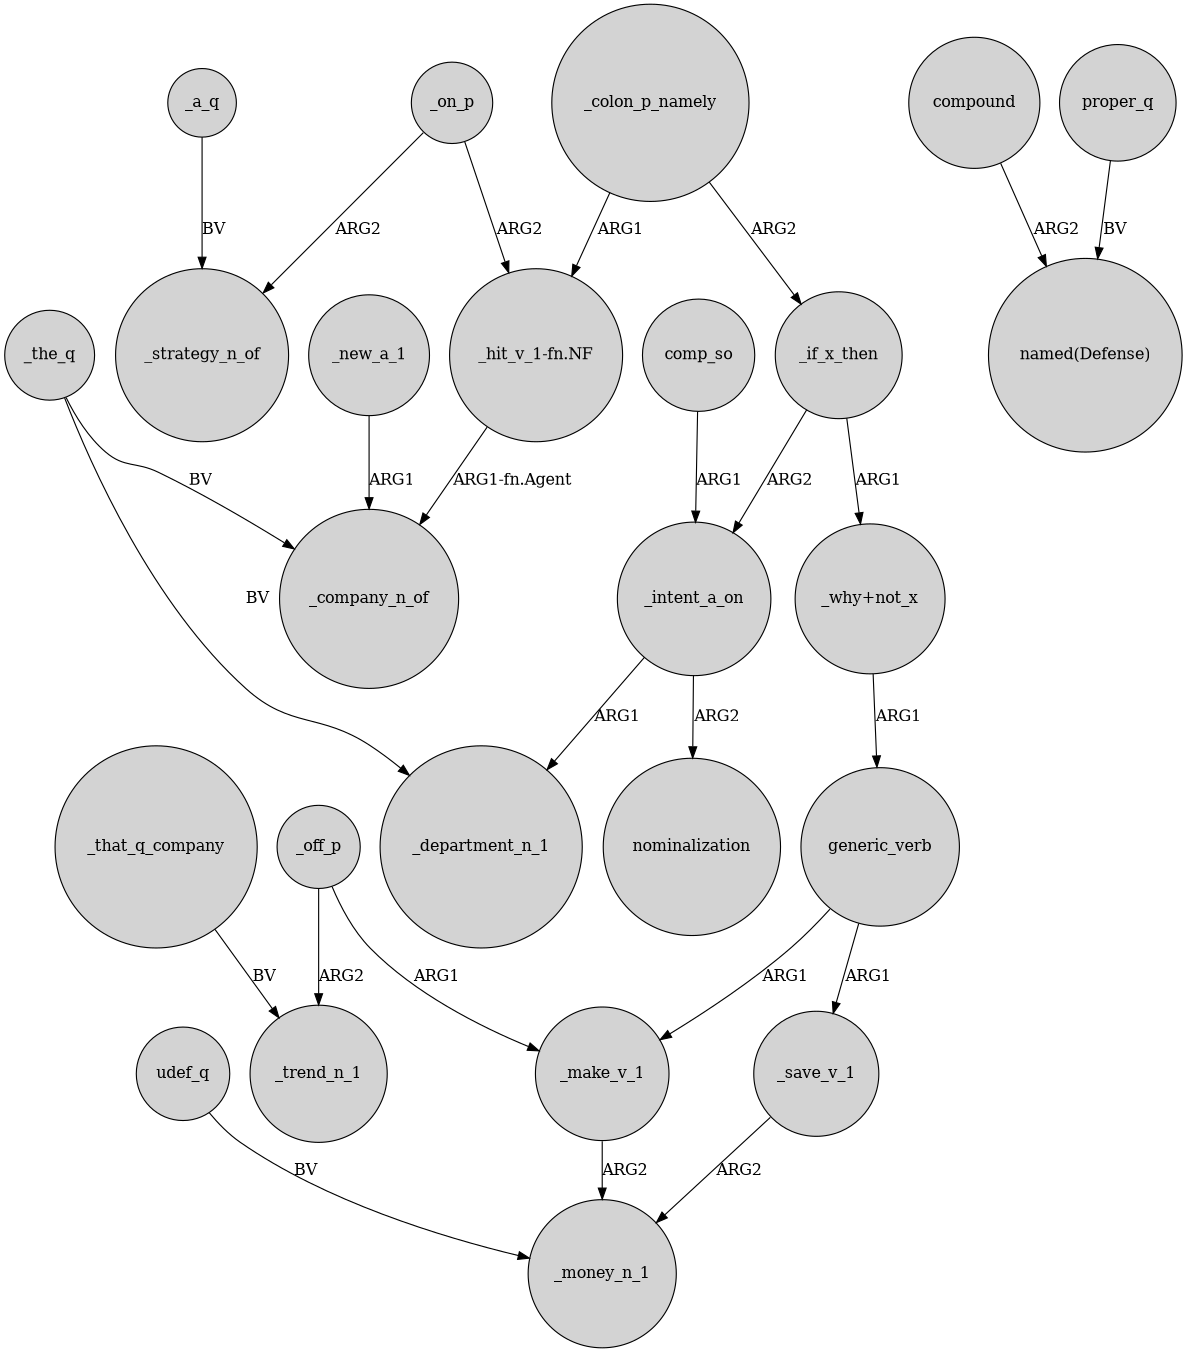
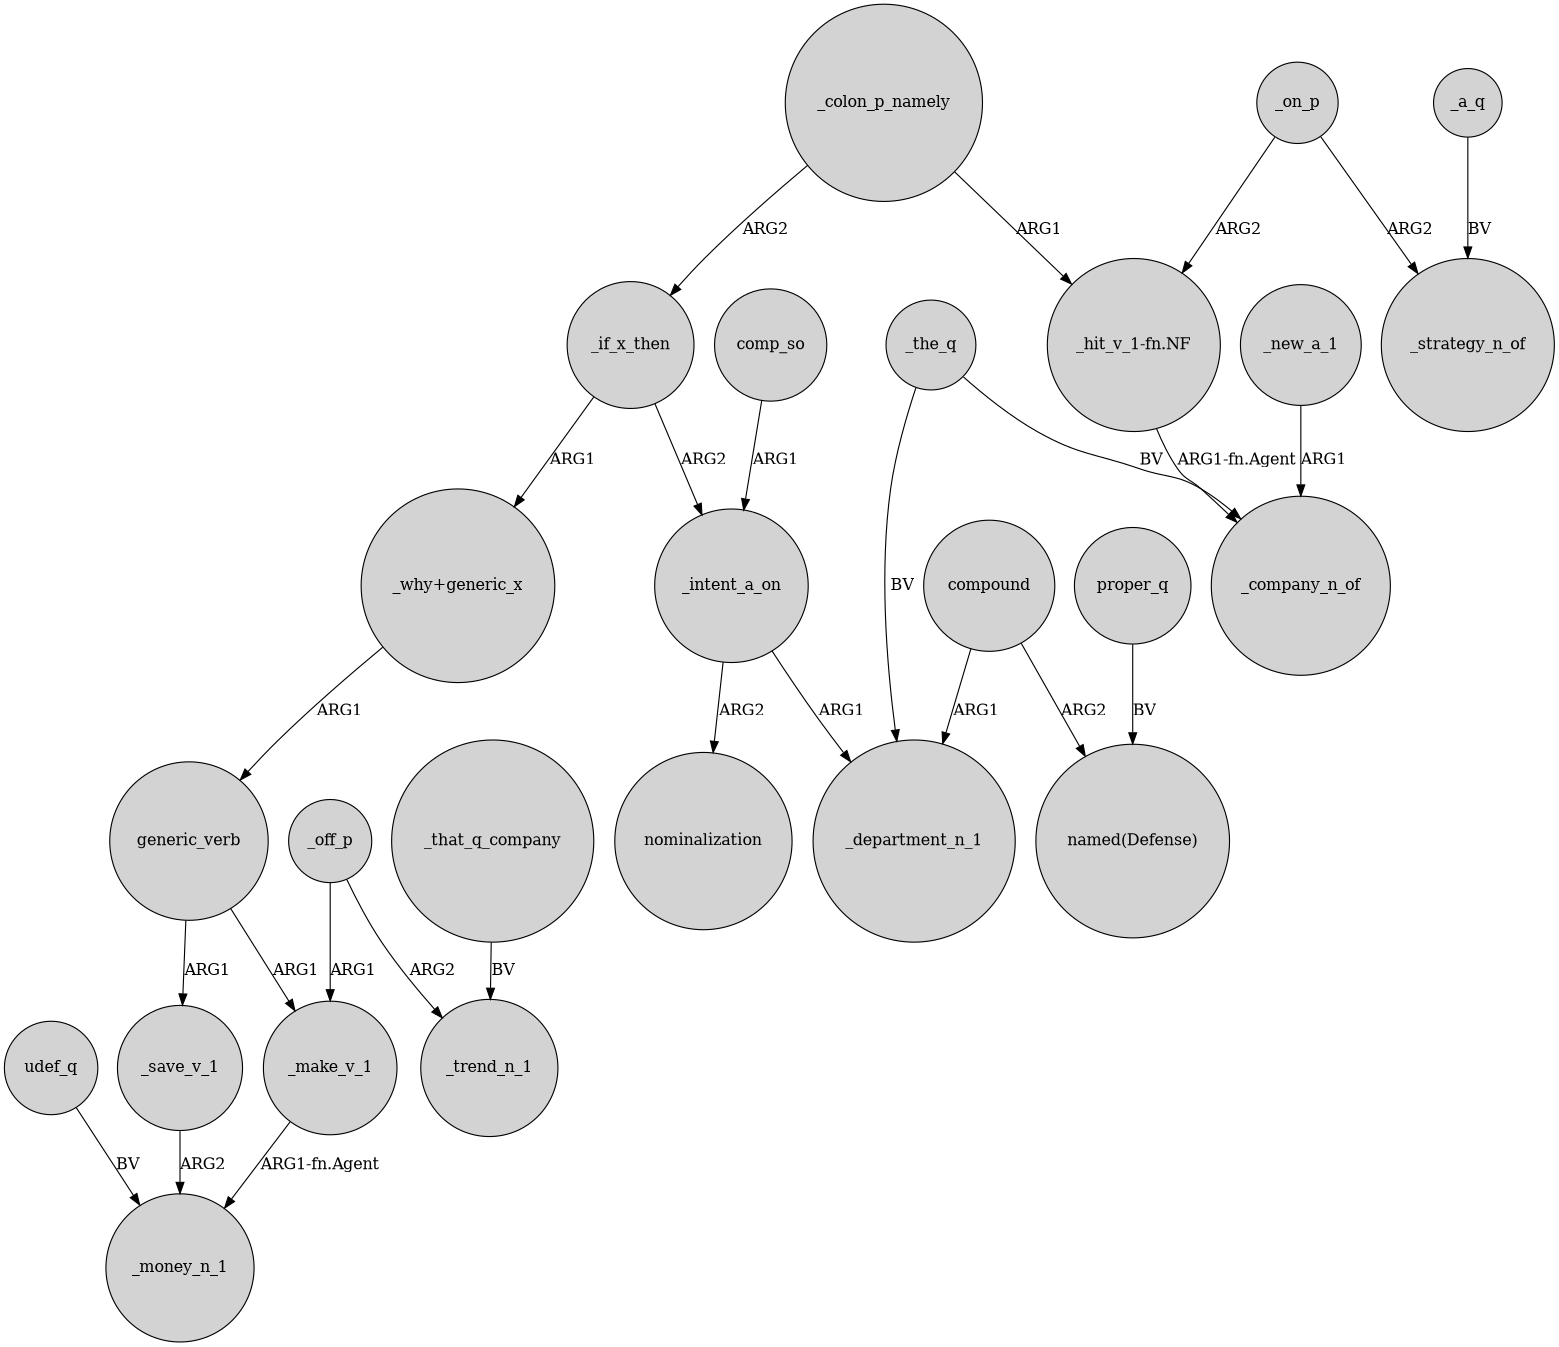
(870, 599) -> (458, 586)
none -> (958, 691)
(625, 1171) -> (320, 1165)
